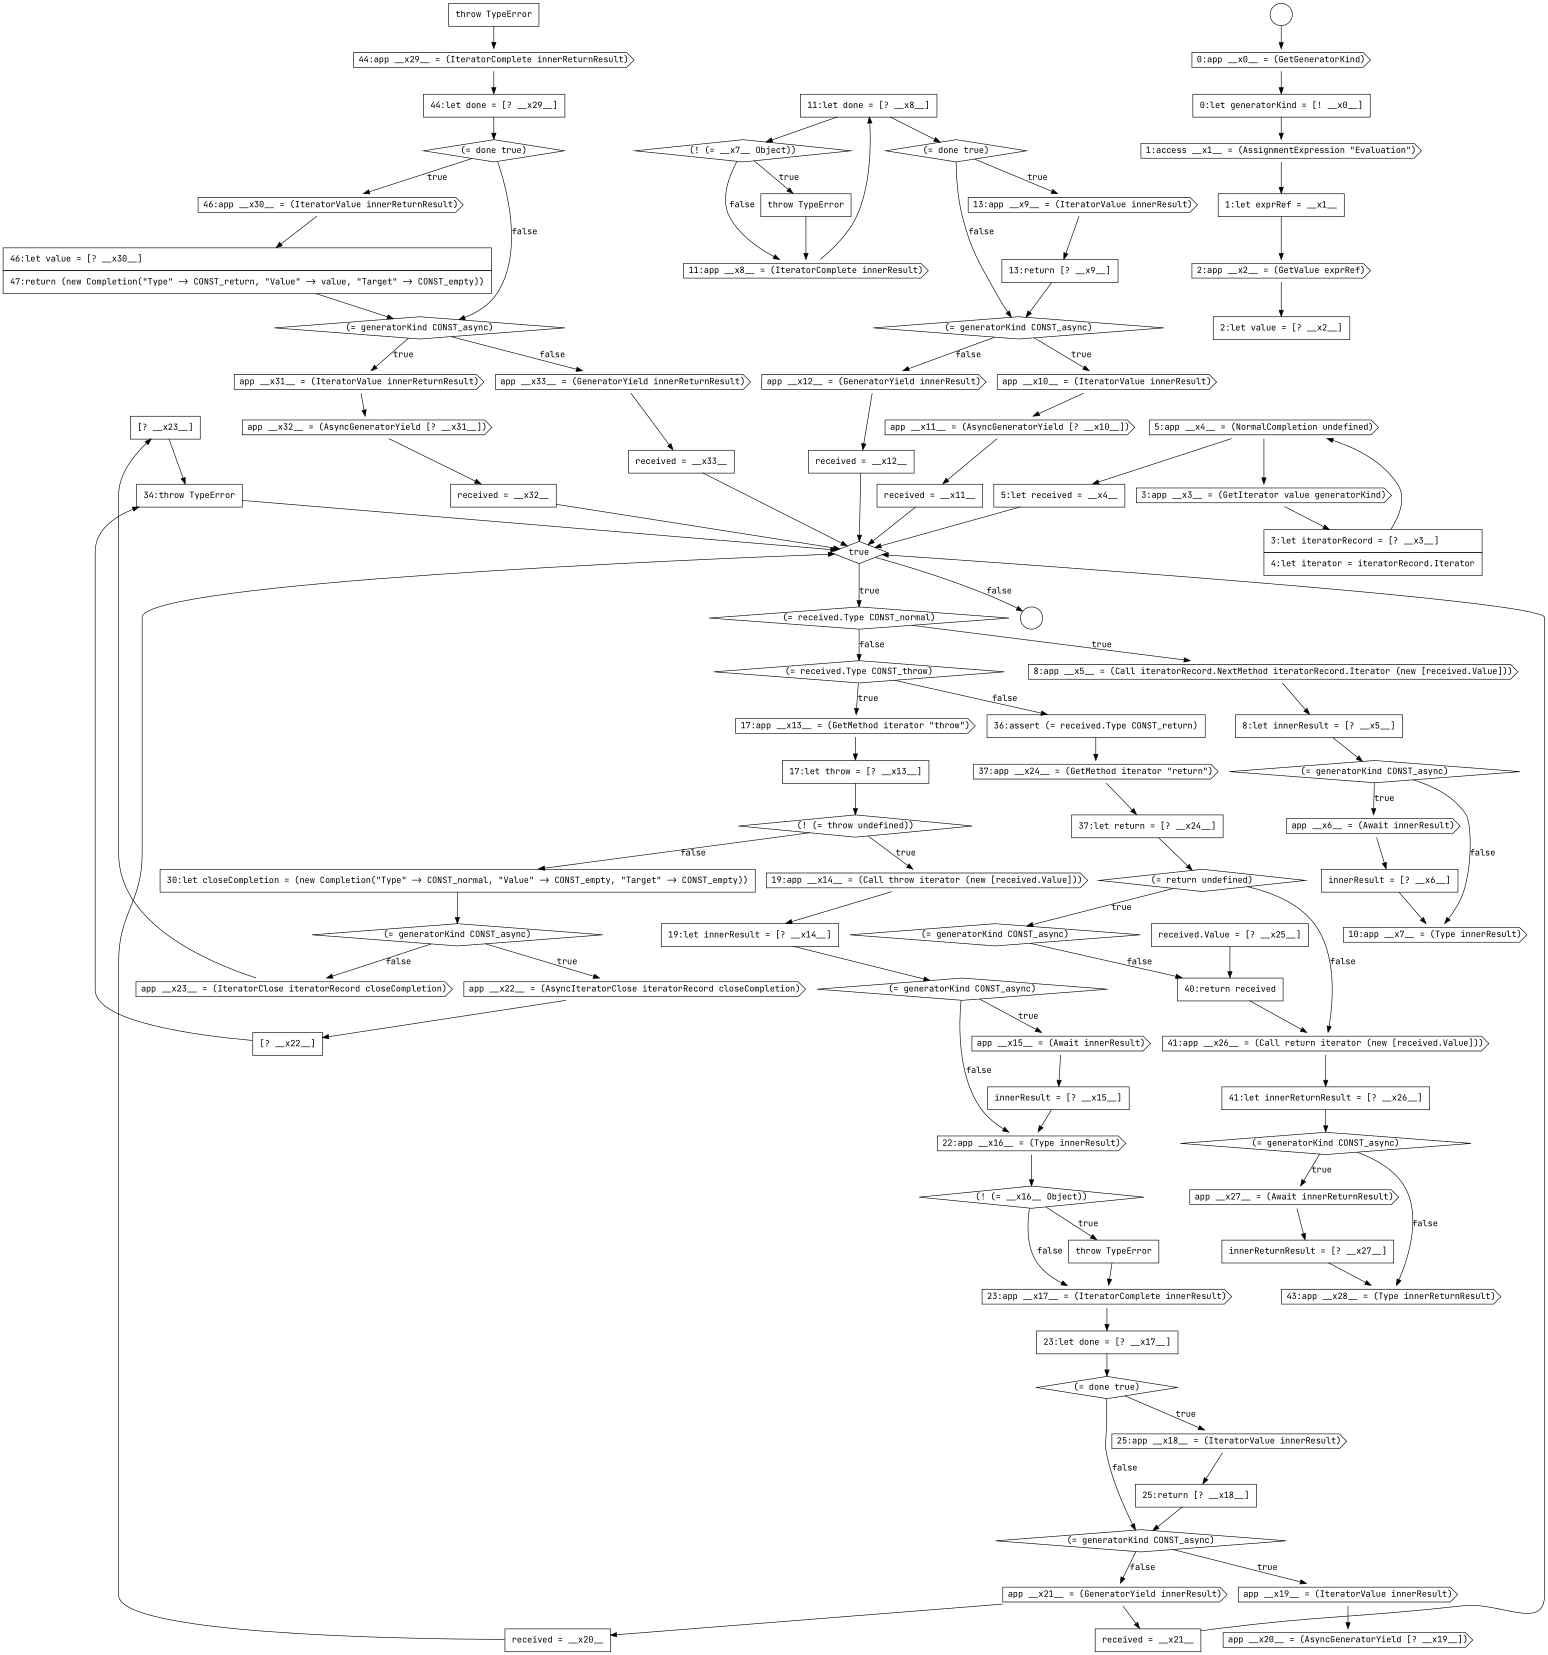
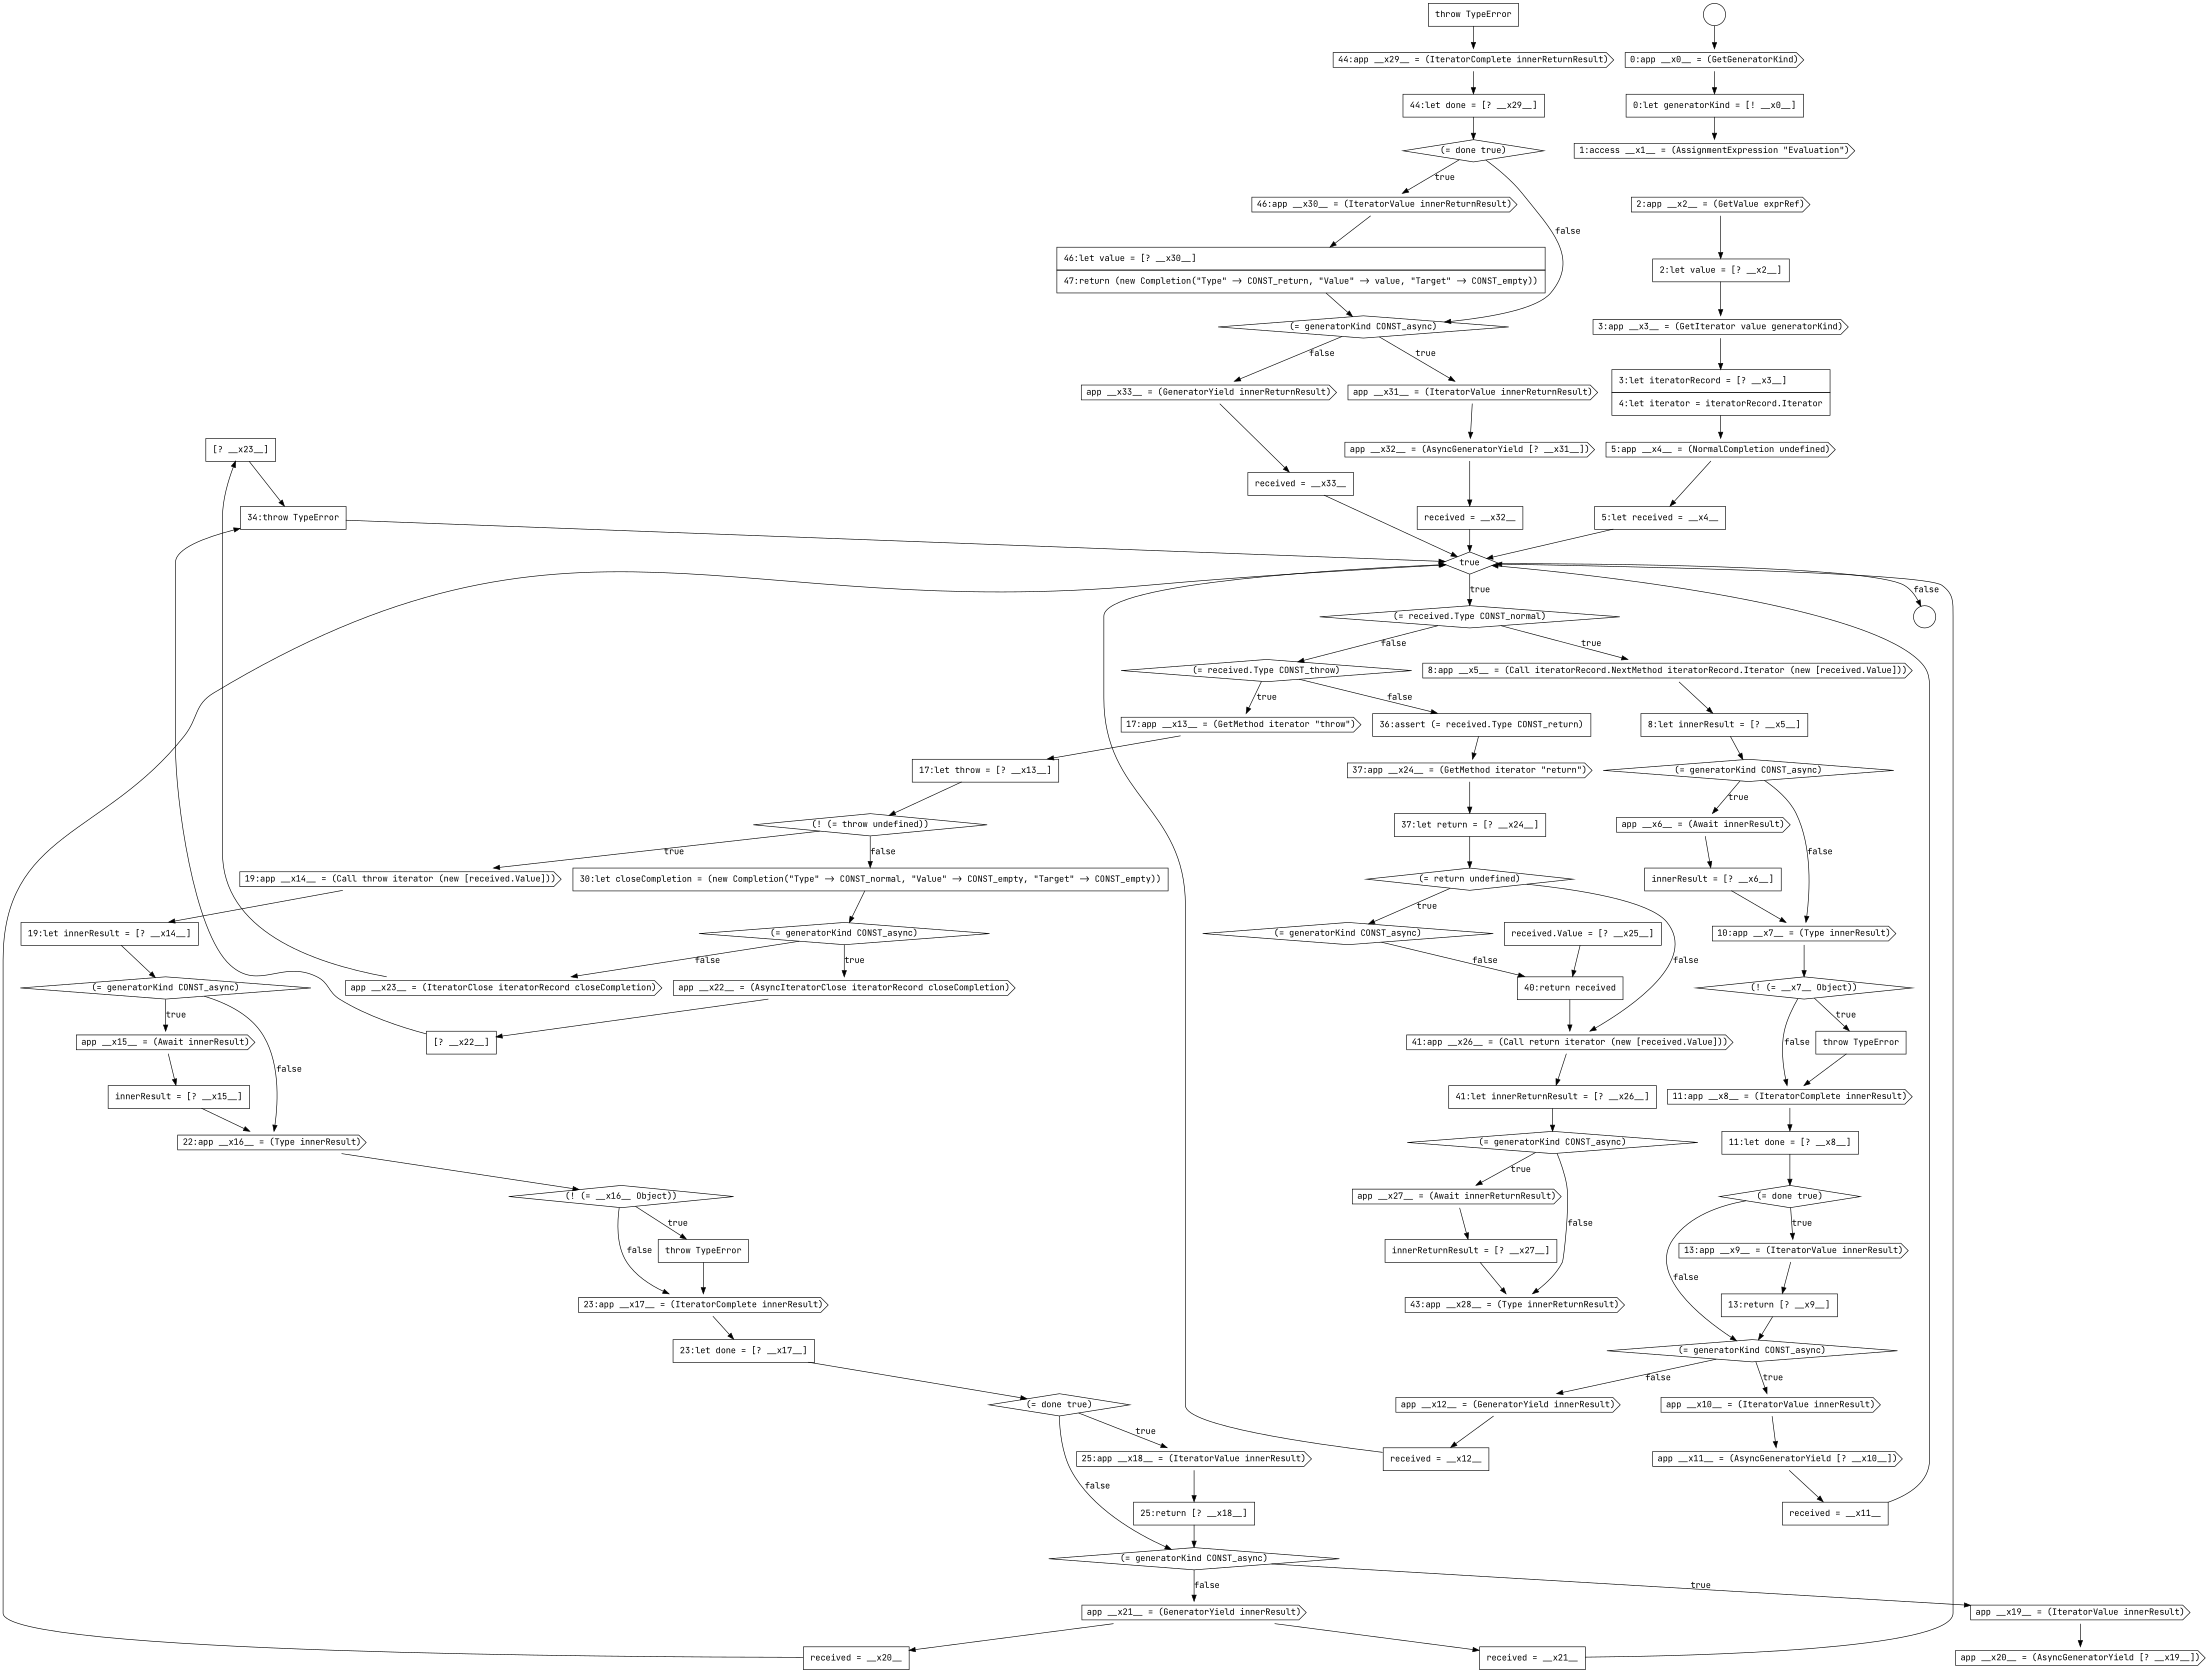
(805, 128) -> (1804, 958)
(1281, 205) -> none
(1264, 458) -> (1721, 295)
